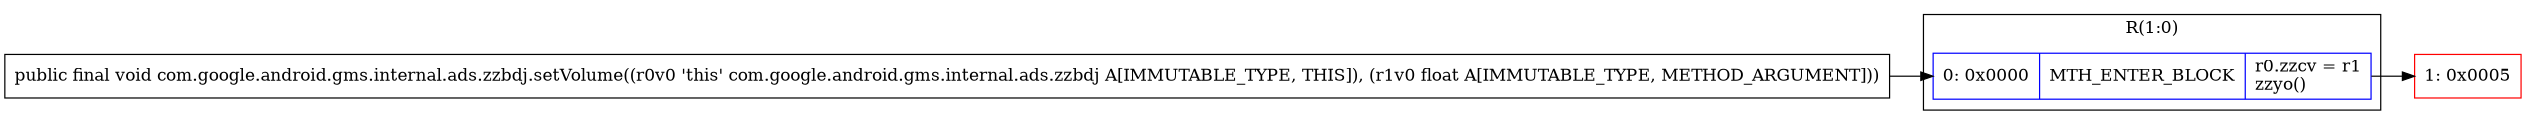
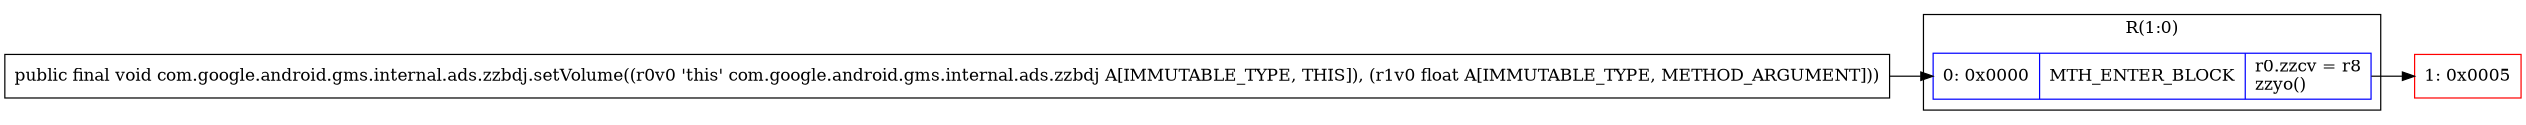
(2308, 67) -> (2308, 67)
